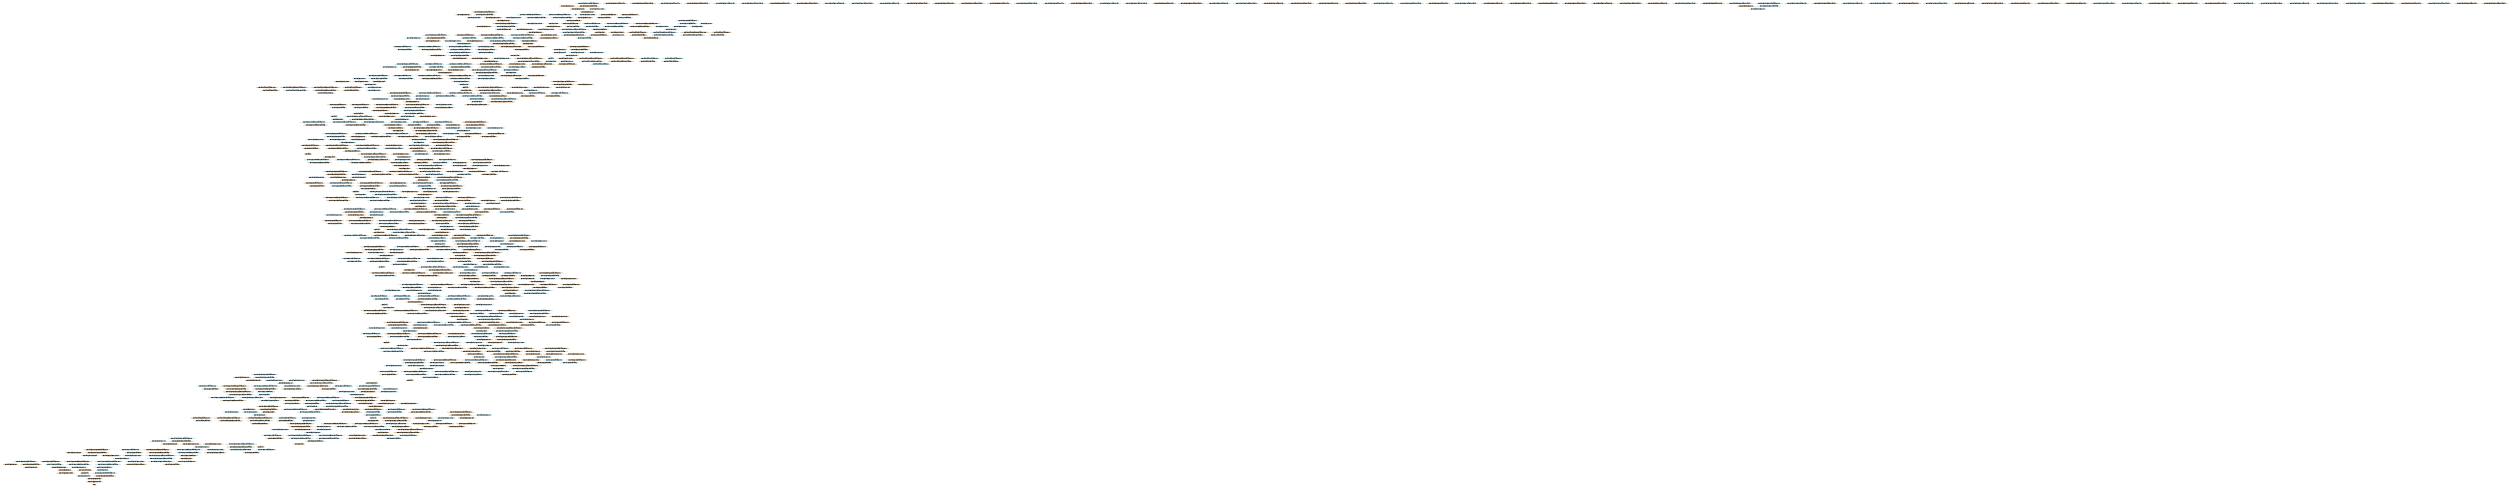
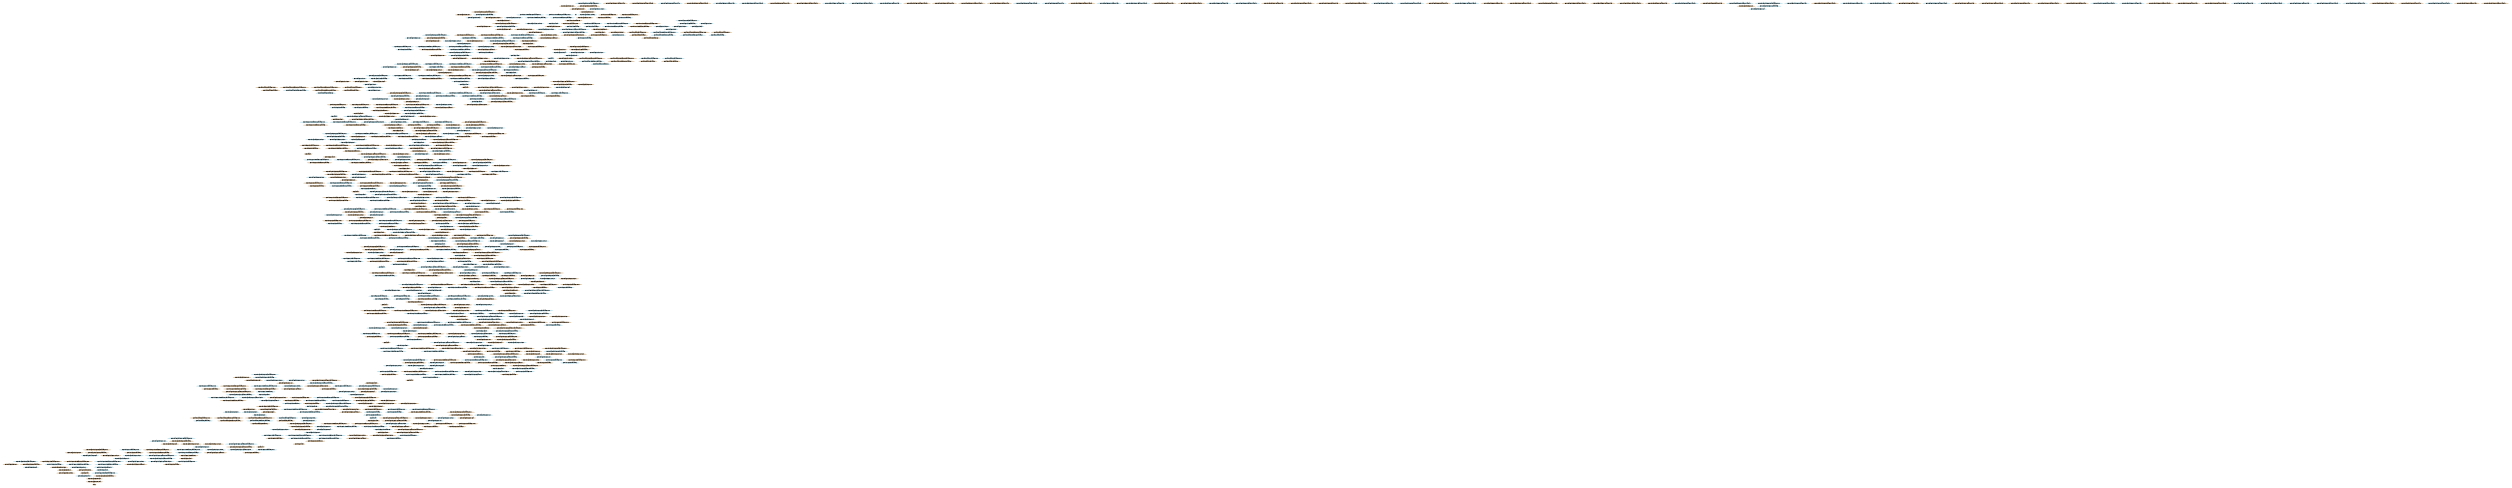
(466, 90) -> none
